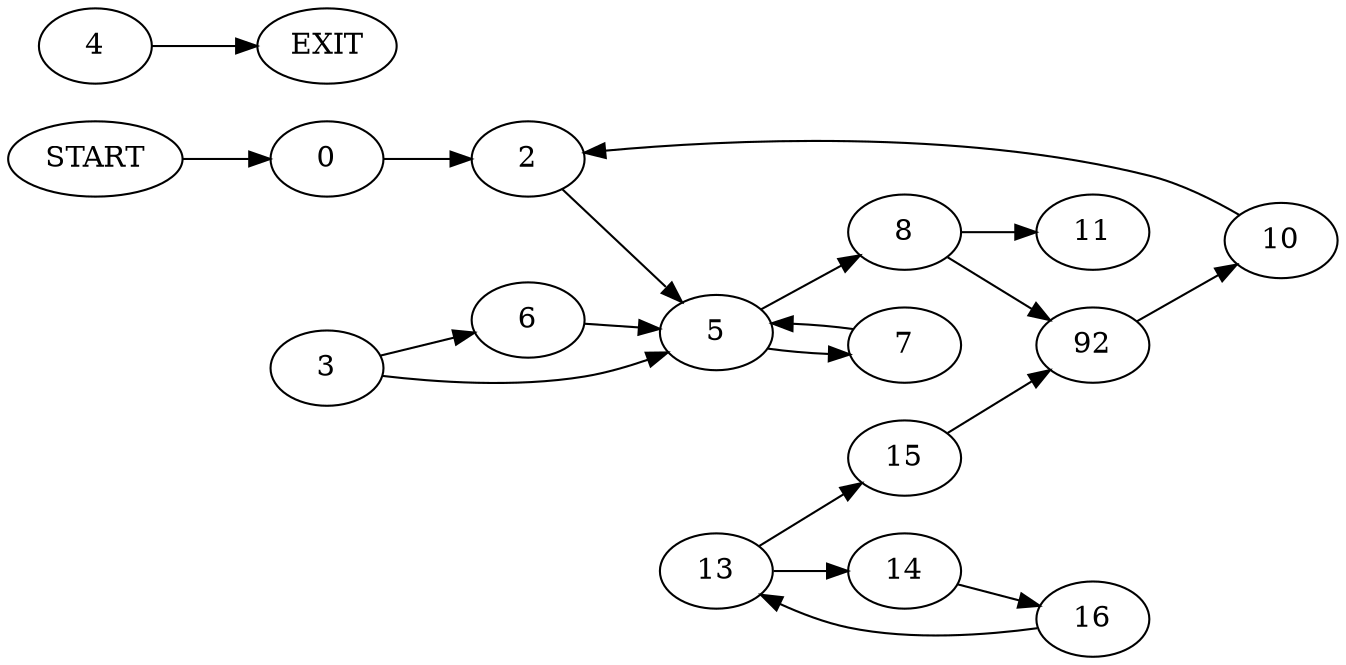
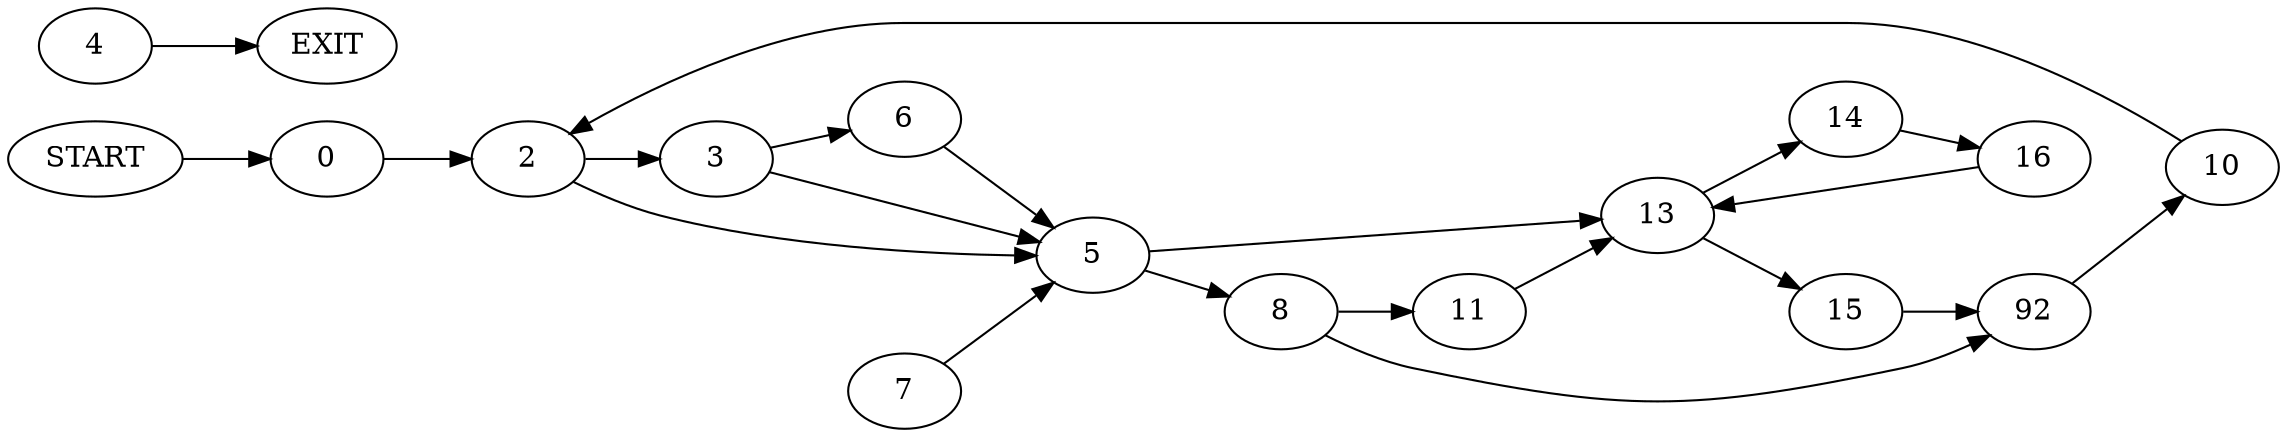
none -> (612, 159)
none -> (1554, 268)
(798, 352) -> (1365, 236)
